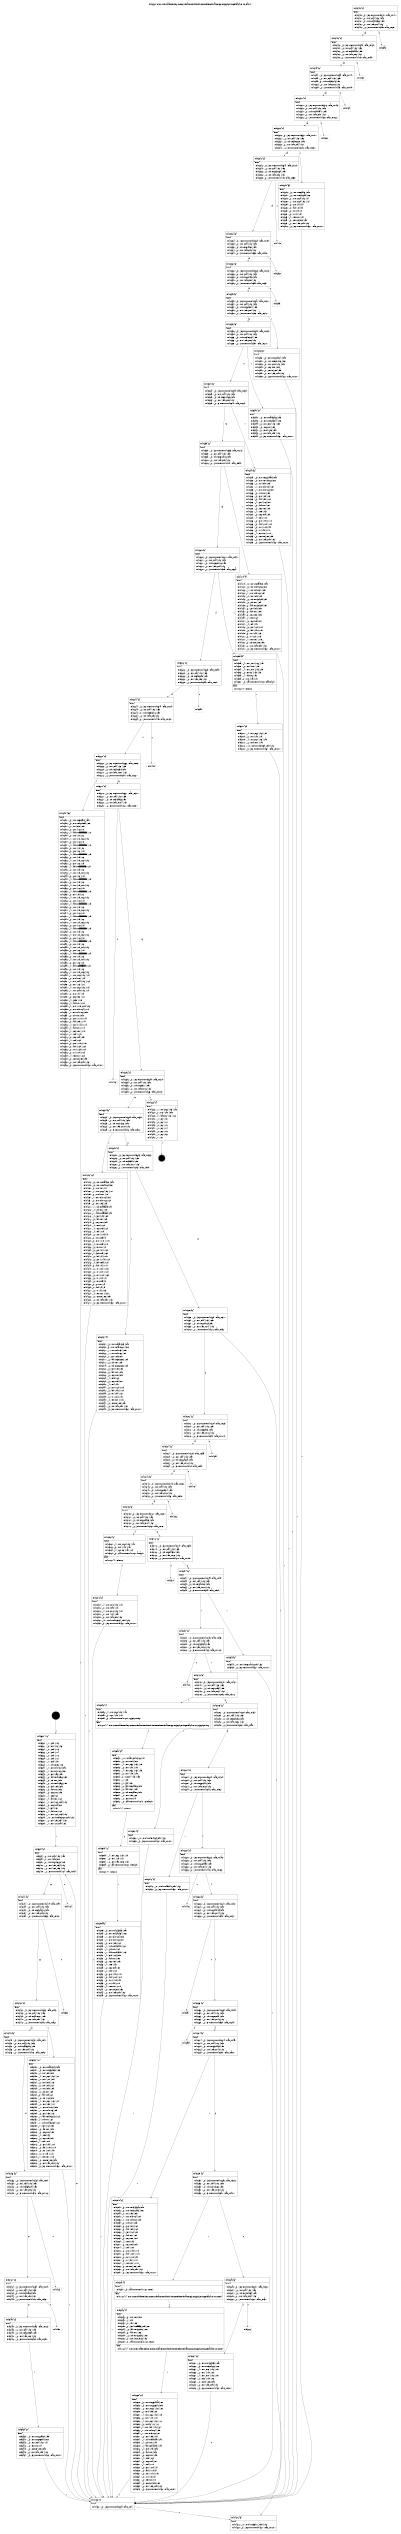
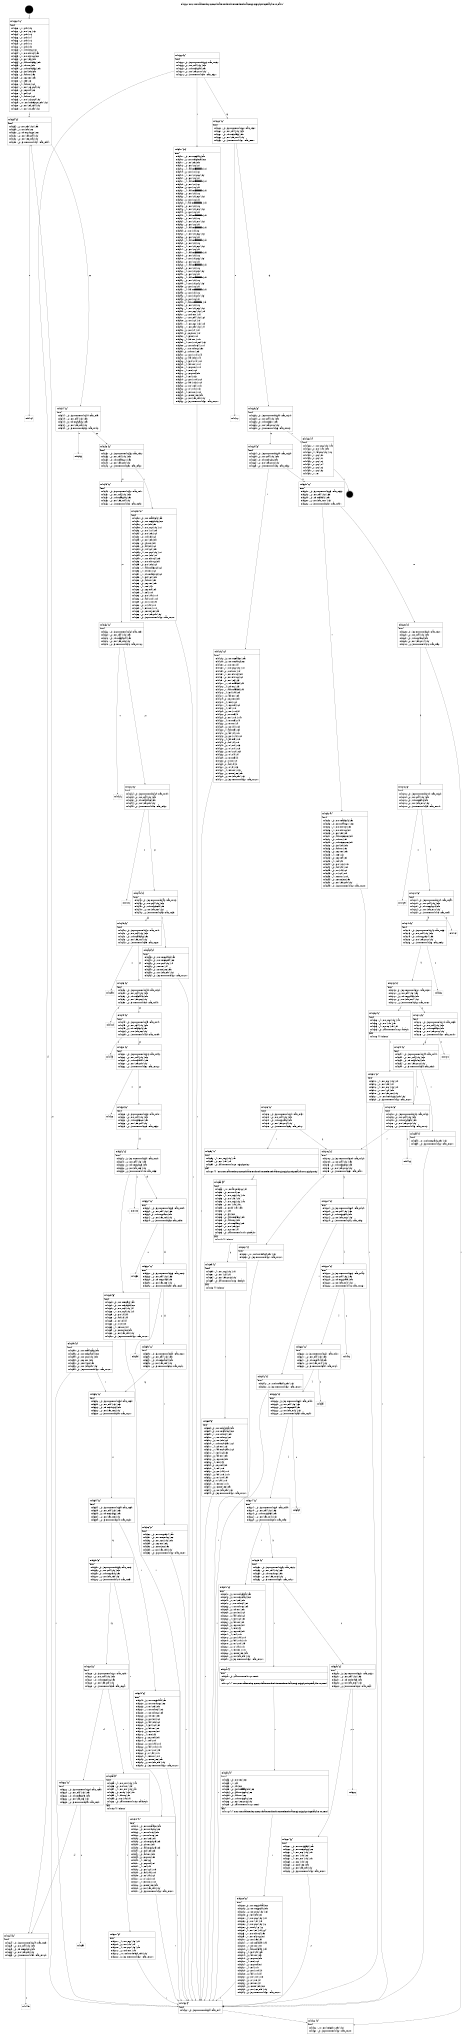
(301, 166) -> (121, 1233)
(251, 378) -> (101, 1382)
(135, 738) -> (47, 967)
none -> (147, 918)
(208, 1662) -> (376, 1139)
